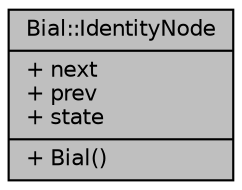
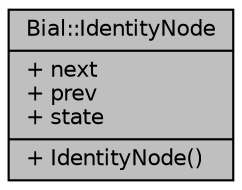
(67, 159) -> (114, 159)
